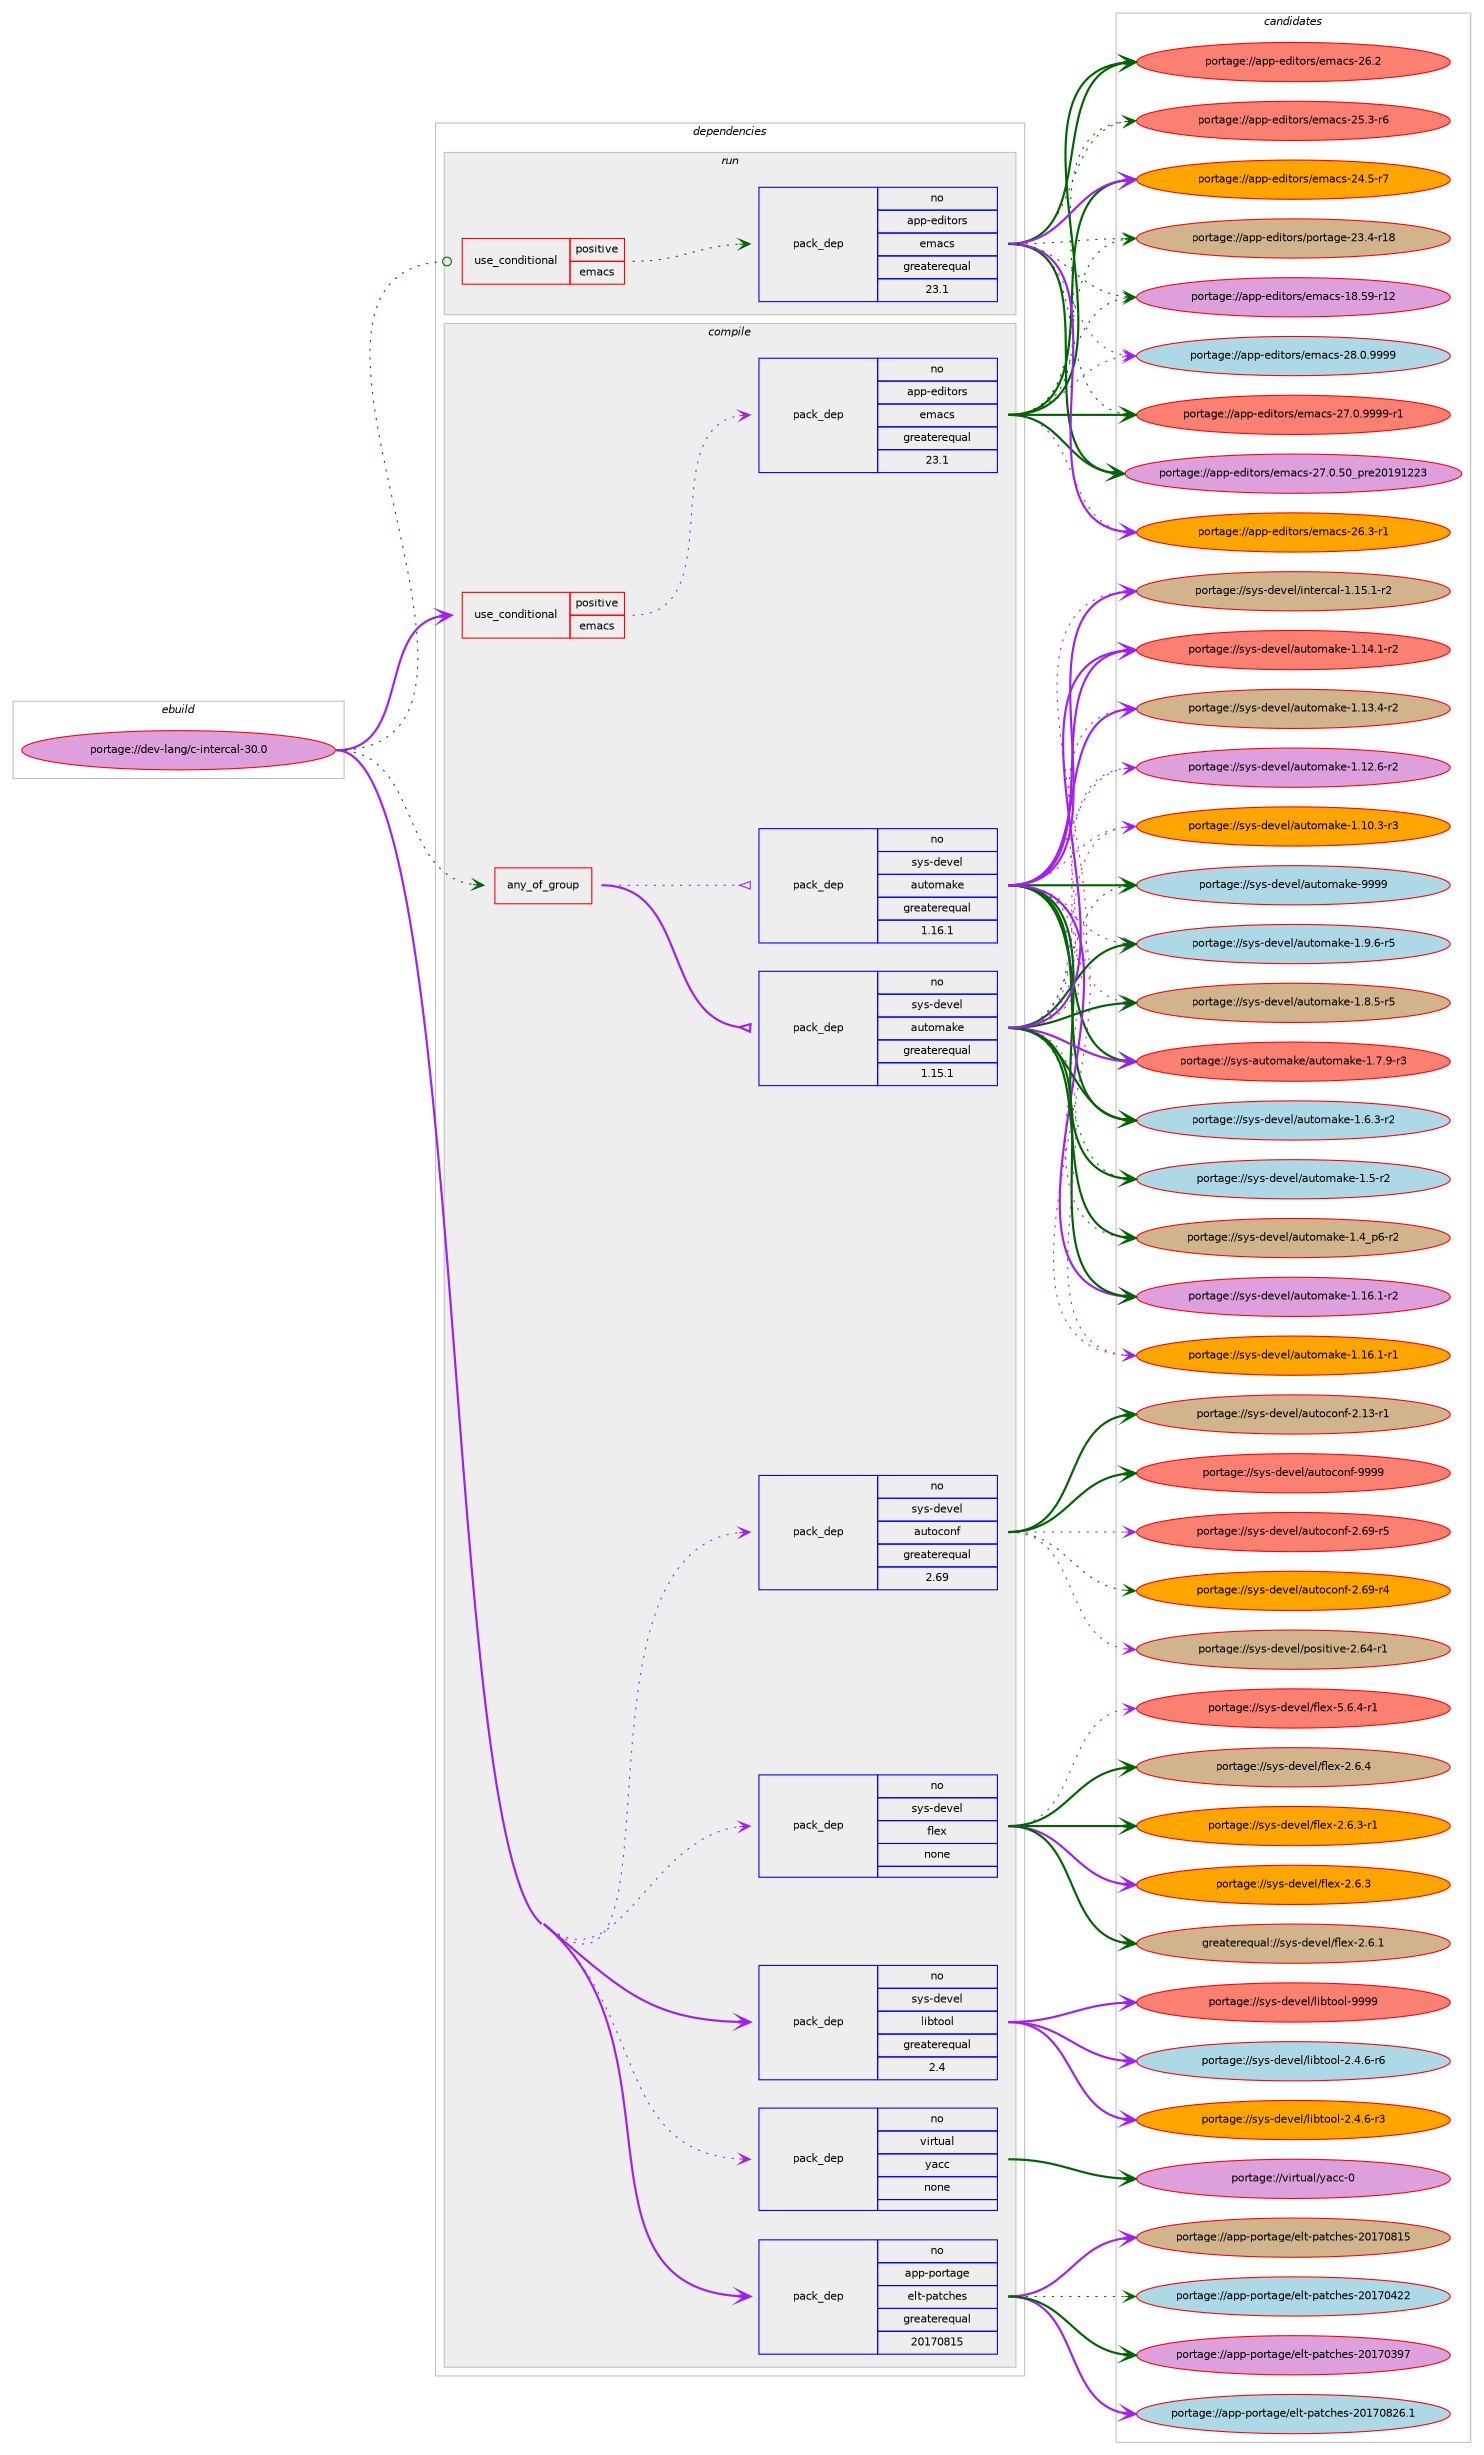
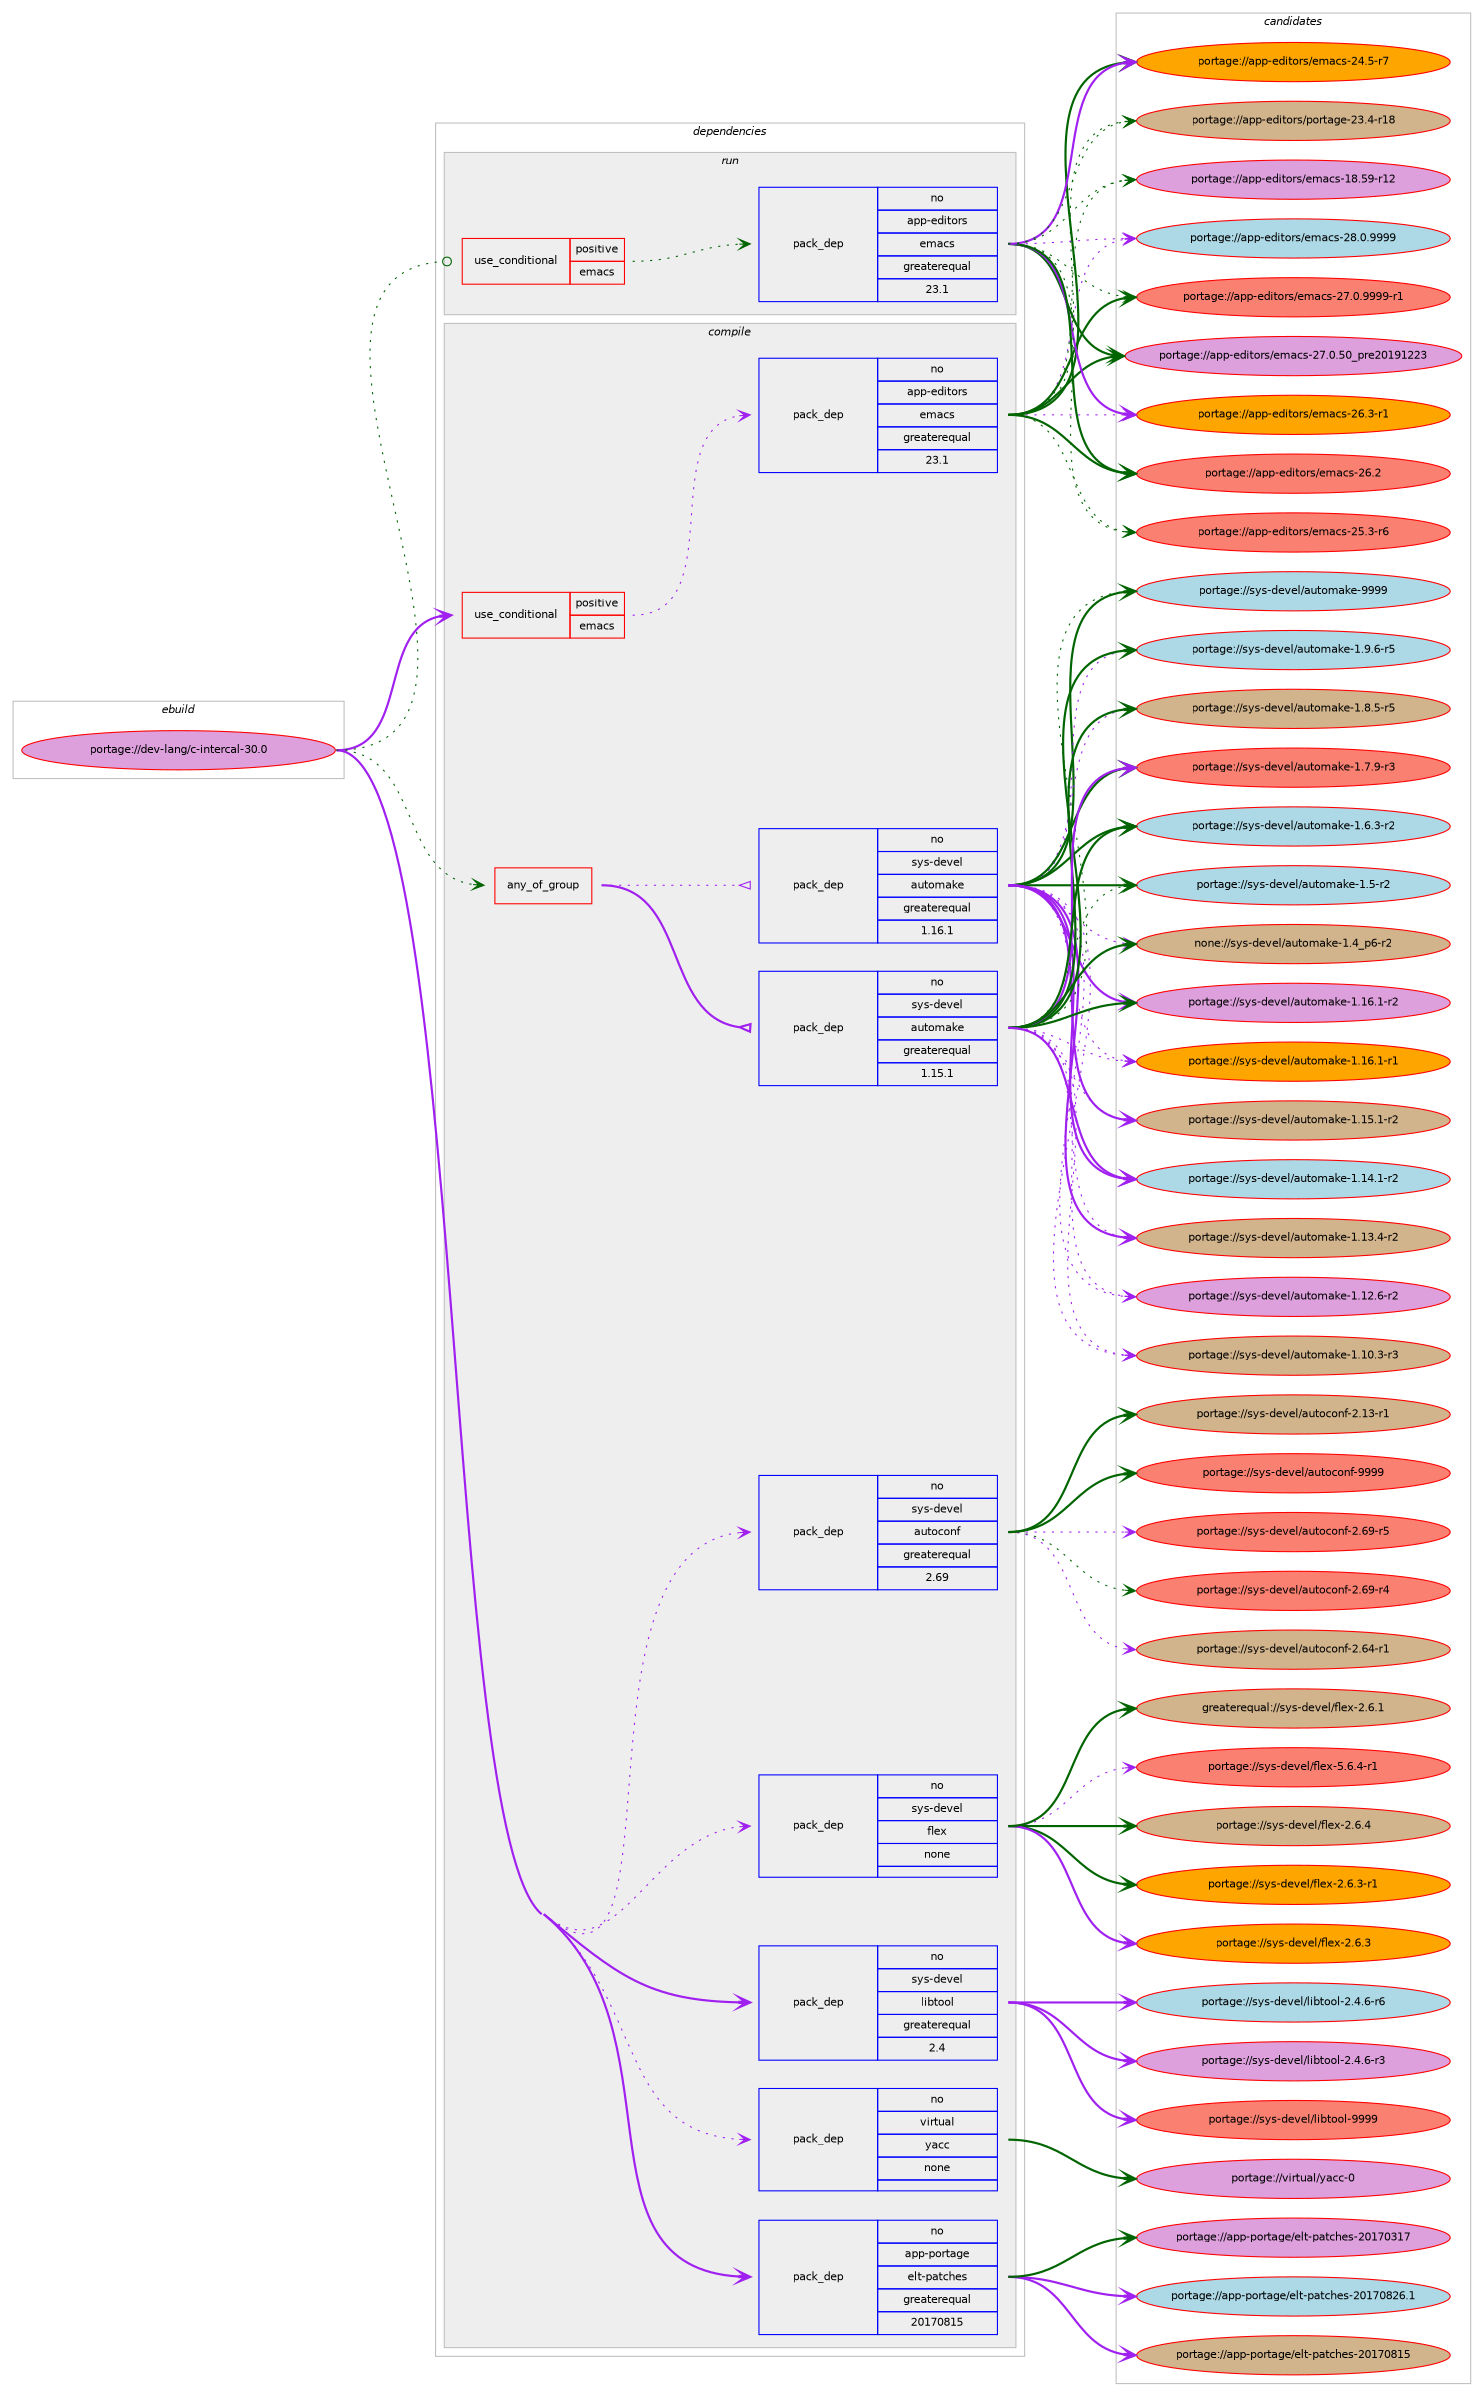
(1293, 591) -> (1293, 1120)
(1293, 650) -> (1293, 1179)
(1293, 826) -> (1293, 1356)
(1293, 1062) -> (1293, 768)
(1293, 1238) -> (1293, 944)
(1293, 1591) -> (1293, 1591)
(1293, 1650) -> (1293, 1650)
(1293, 2120) -> (1293, 2061)
(1293, 2296) -> none
(1293, 2355) -> (1293, 2238)
